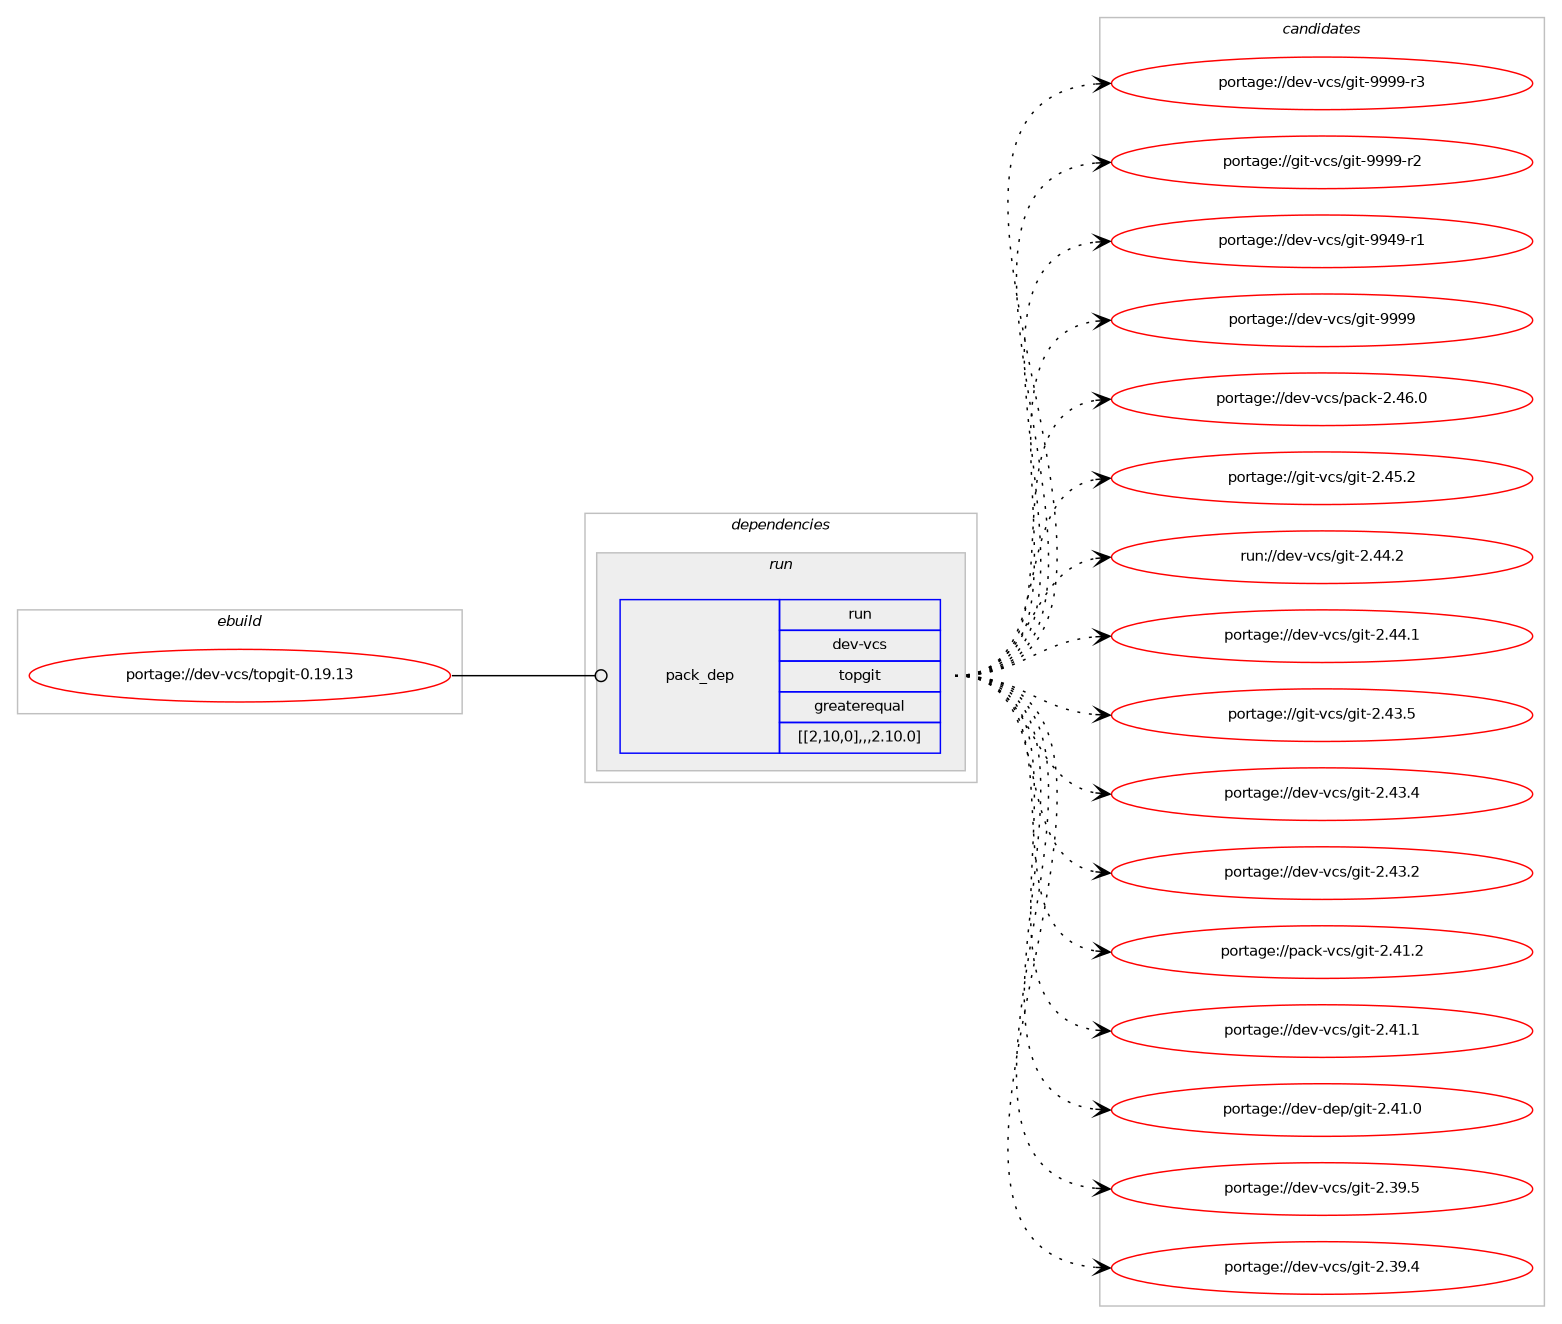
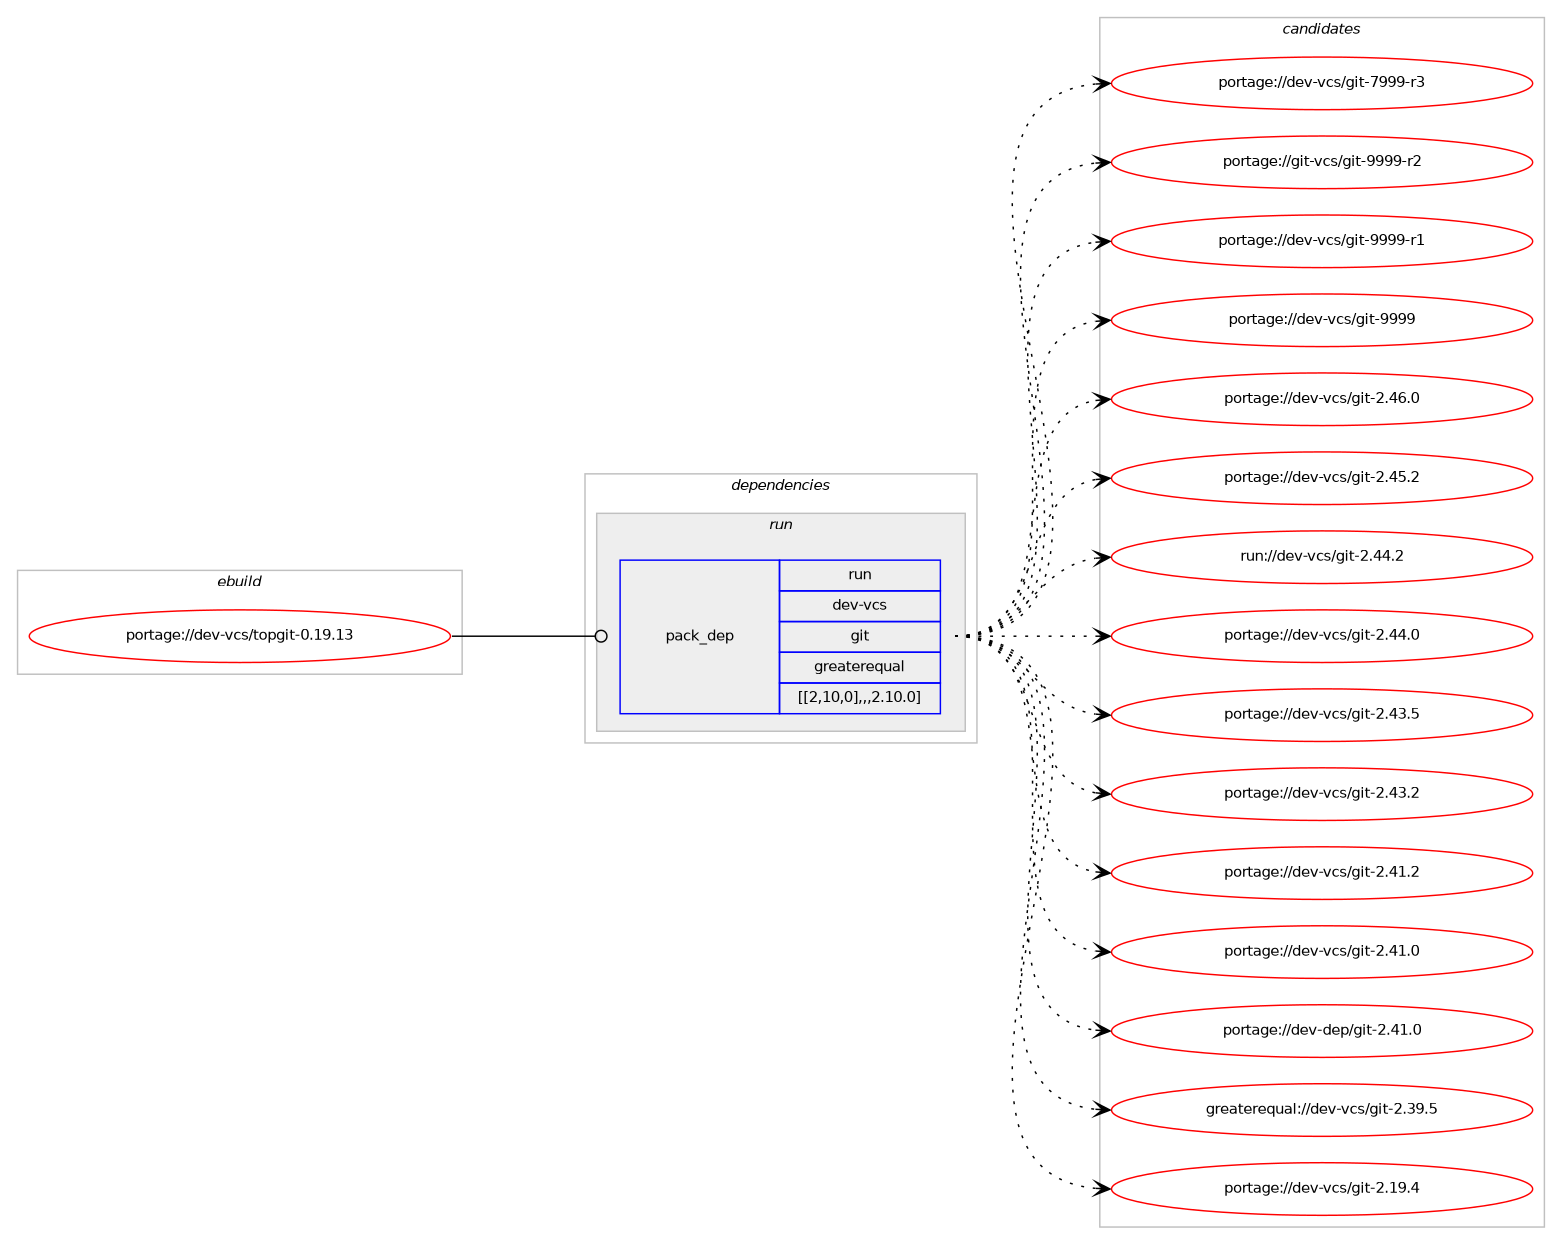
(1322, 83) -> (1322, 83)
(1322, 241) -> (1322, 241)
(1322, 399) -> (1322, 399)
(1322, 478) -> (1322, 478)
(1322, 636) -> (1322, 636)
(860, 676) -> (860, 636)
(1322, 715) -> (1322, 715)
(1322, 794) -> none
(1322, 952) -> (1322, 873)
(1322, 1031) -> (1322, 952)
(1322, 1189) -> (1322, 1110)
(1322, 1268) -> (1322, 1189)
